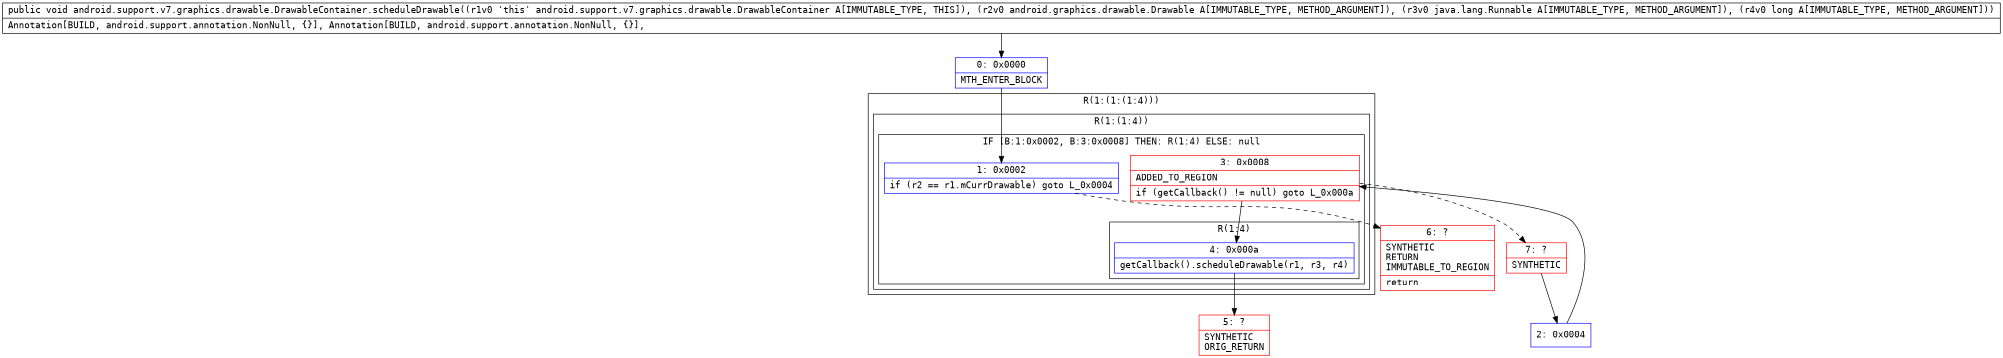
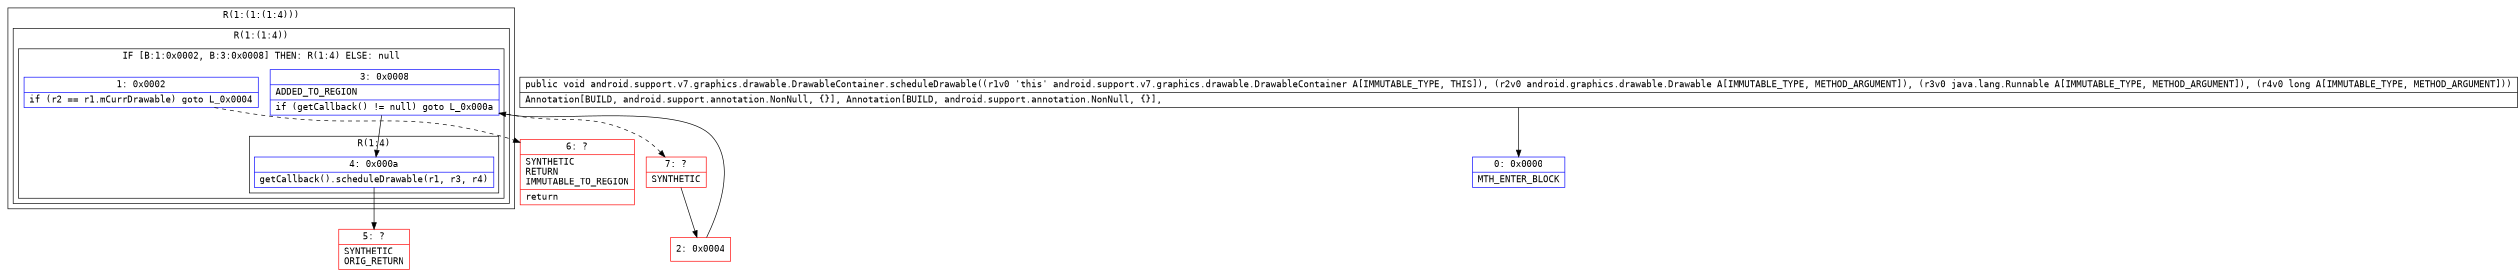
(1001, 122) -> none
(1245, 178) -> (385, 92)
(1561, 335) -> (701, 249)
